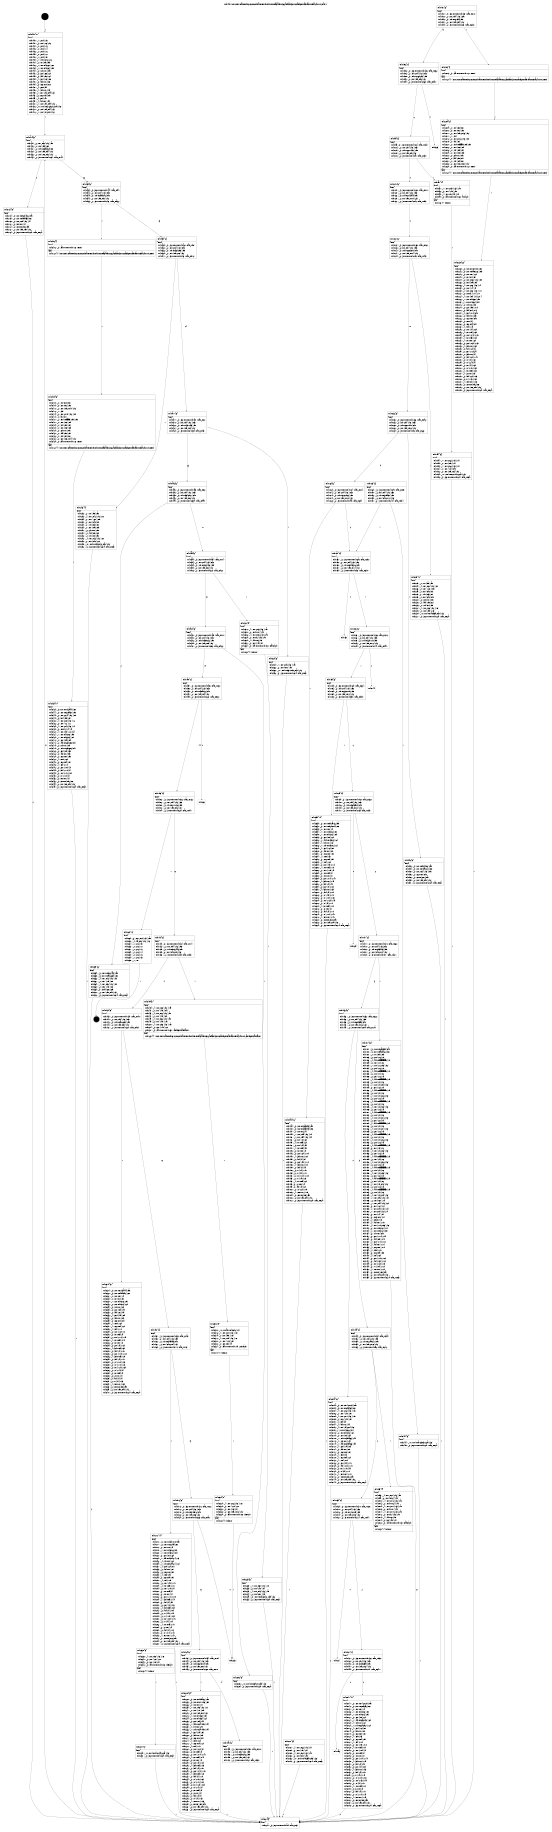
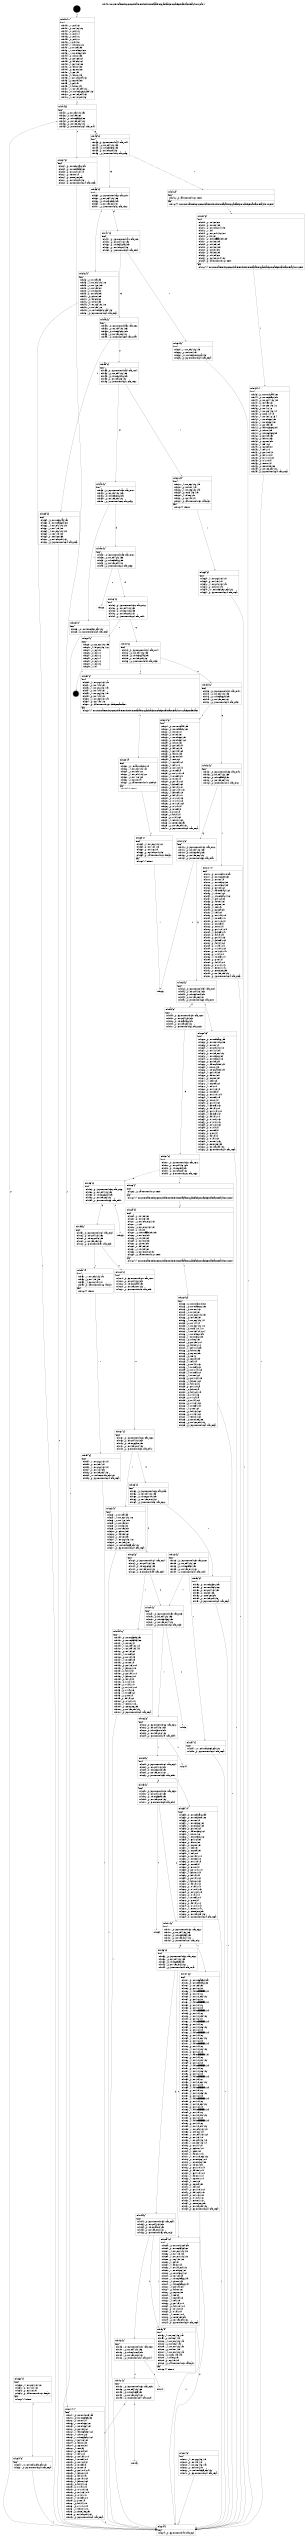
none -> (182, 1091)
(32, 1135) -> (66, 1295)
